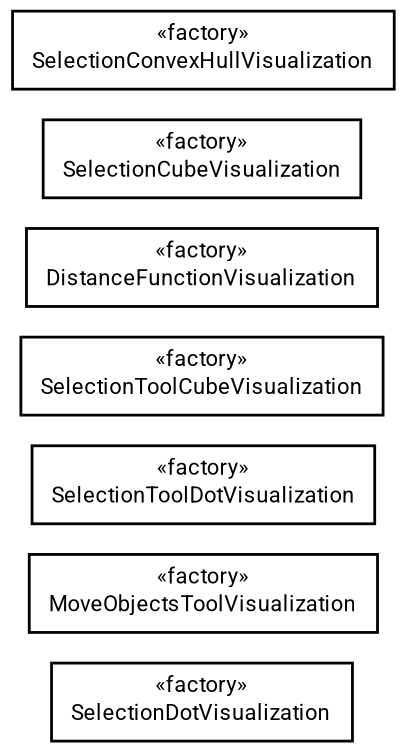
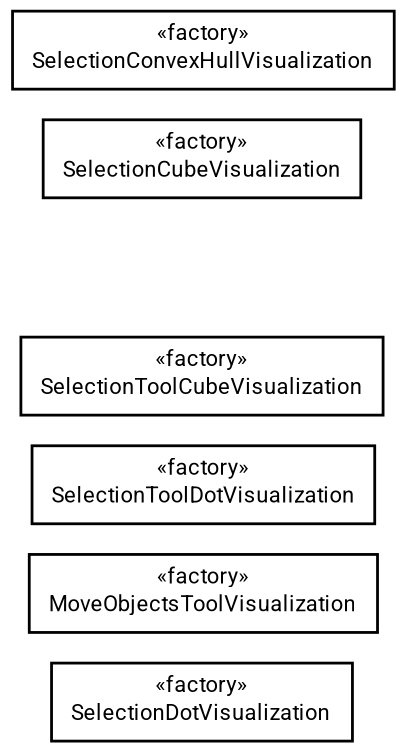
(202, 267) -> none
